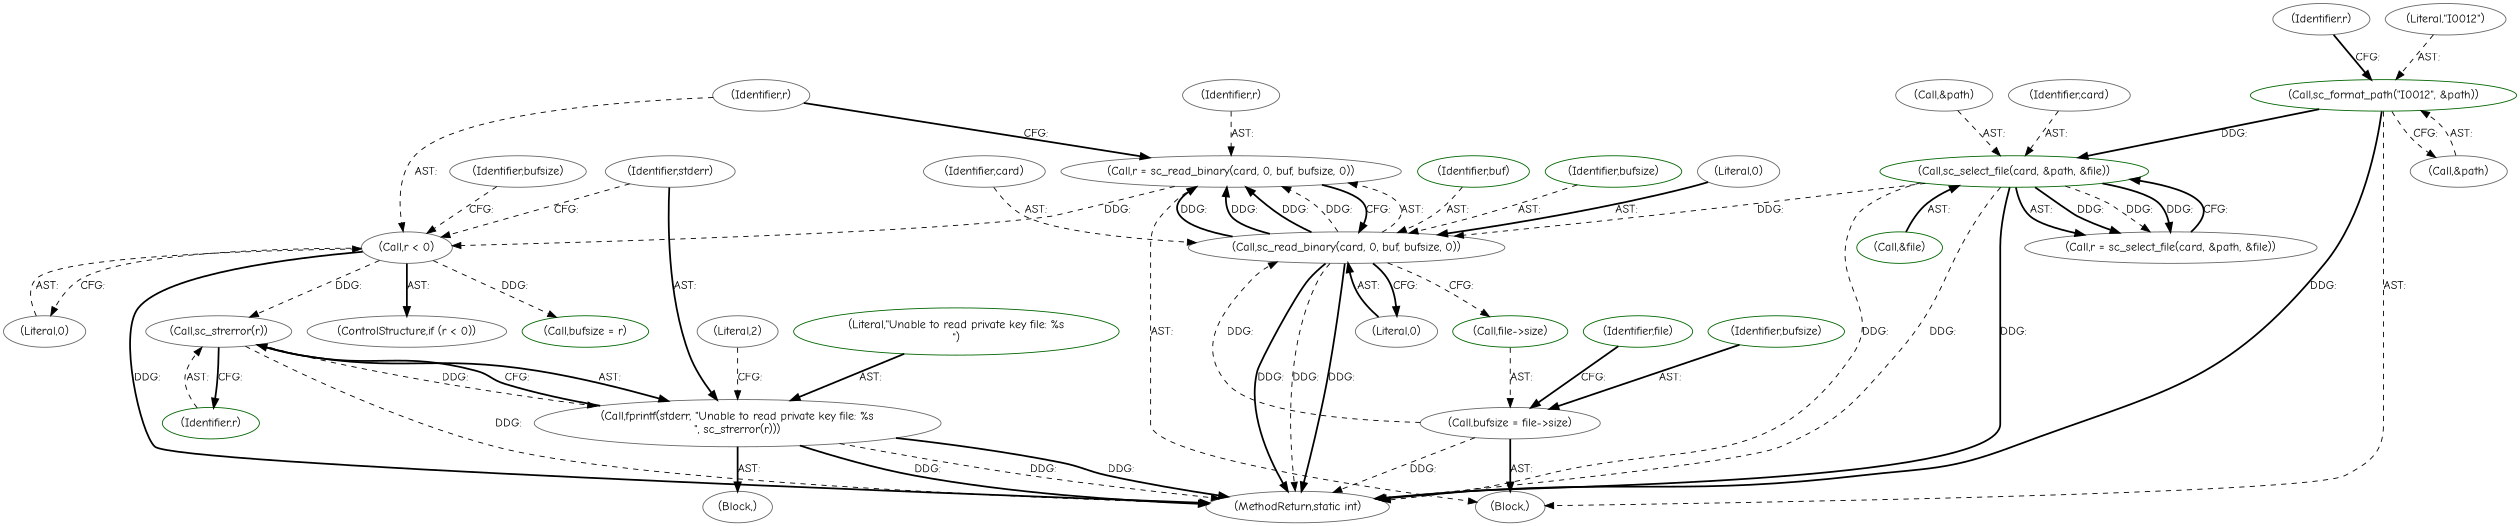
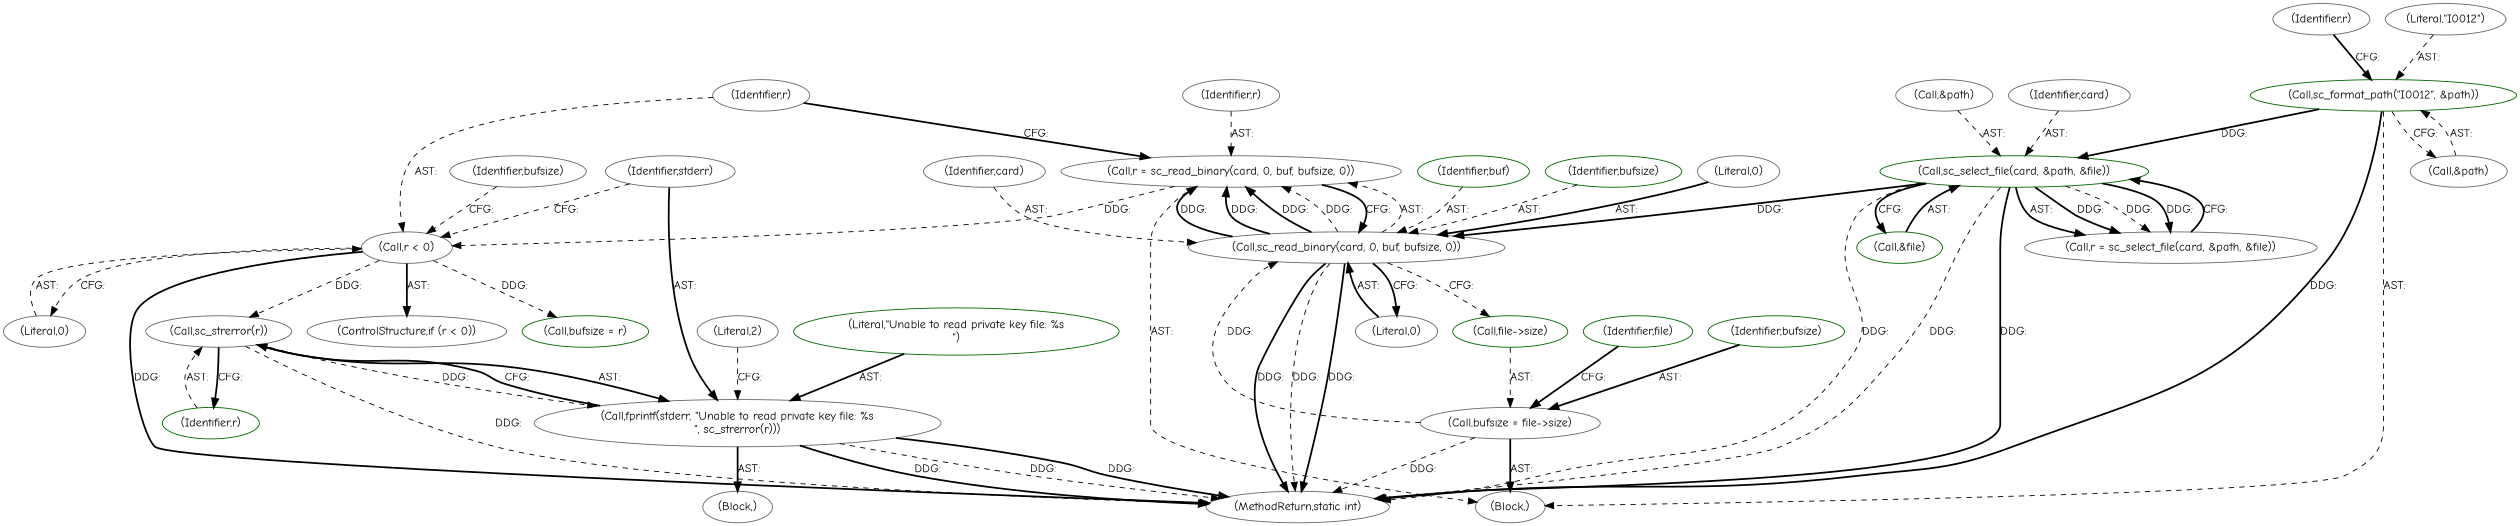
none -> (1876, 207)
(1695, 211) -> (1695, 211)
